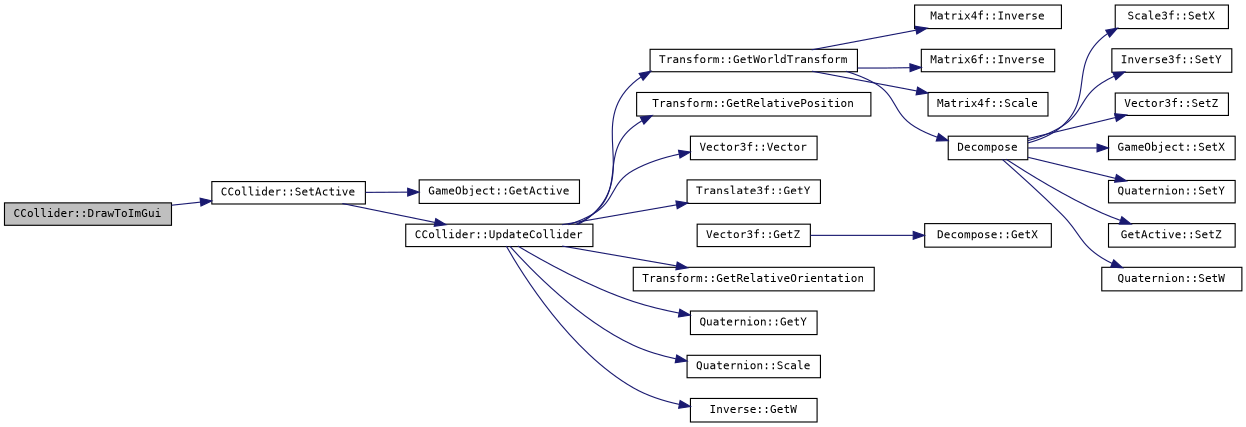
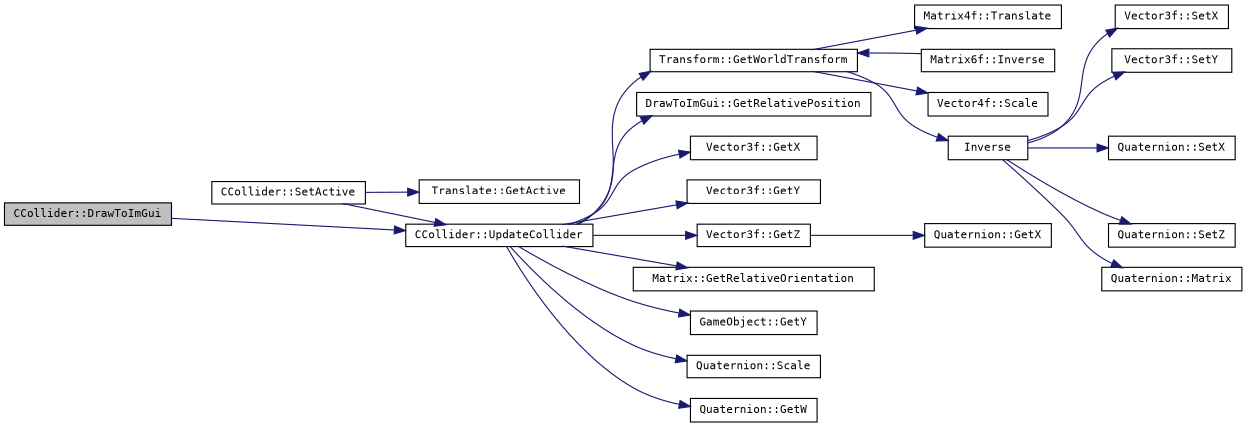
(988, 17) -> (988, 17)
(1172, 17) -> (1172, 17)
(1172, 61) -> (1172, 61)
(884, 68) -> (895, 53)
(754, 104) -> (754, 104)
(988, 104) -> (988, 104)
(1172, 104) -> none
(754, 148) -> (754, 148)
(988, 148) -> (988, 148)
(1172, 148) -> (1172, 148)
(499, 192) -> (499, 192)
(754, 192) -> (754, 192)
(1172, 192) -> none
(186, 204) -> (283, 224)
none -> (639, 235)
(988, 235) -> (988, 235)
(1172, 235) -> (1172, 235)
(754, 279) -> (754, 279)
(1172, 279) -> (1172, 279)
(754, 323) -> (754, 323)
(754, 410) -> (754, 410)
